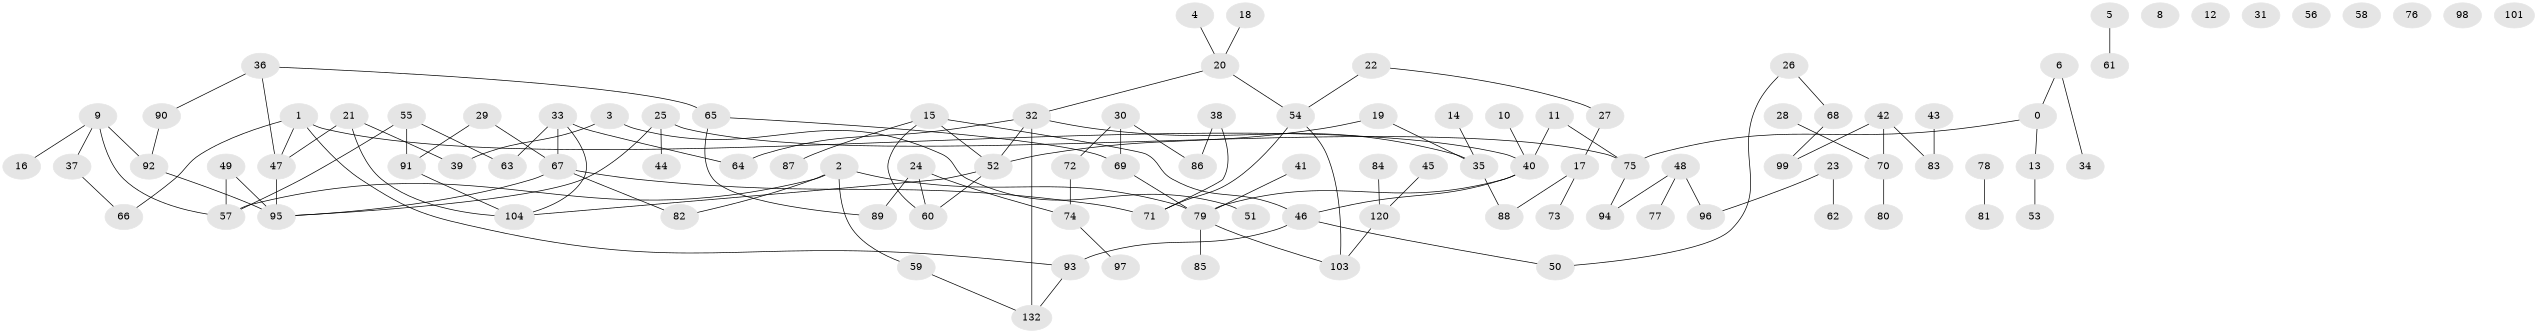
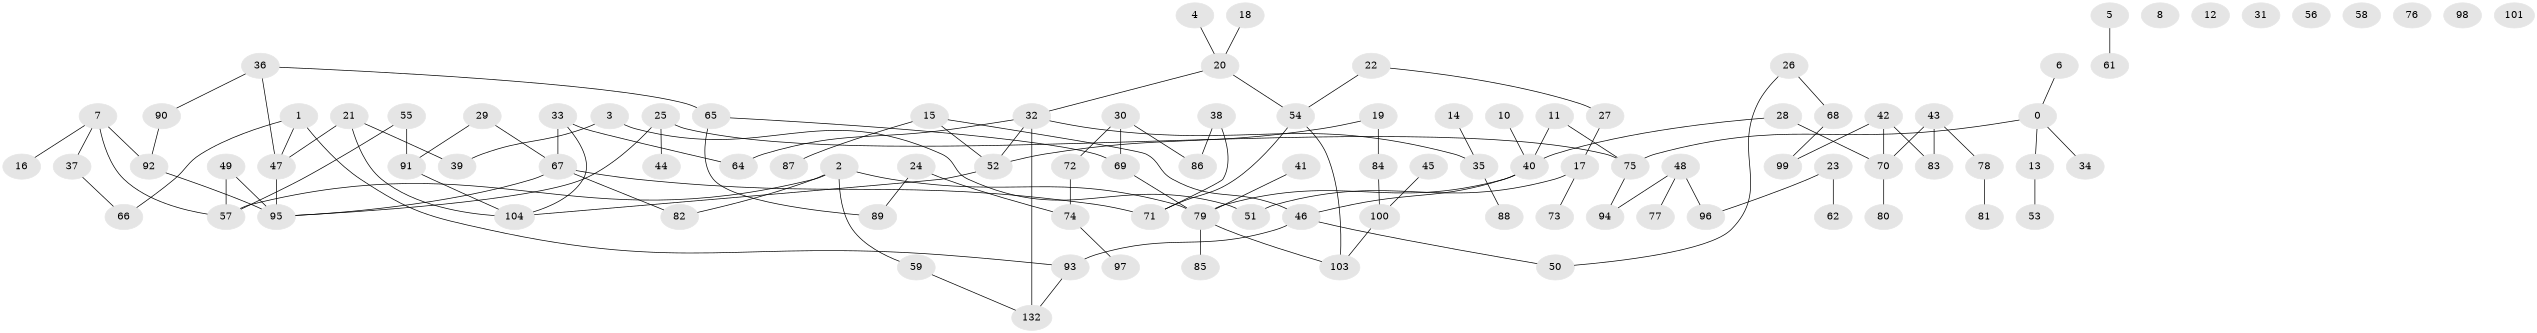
(98, 116) -> (98, 116)
(2072, 116) -> (2062, 141)
none -> (1912, 138)
(944, 140) -> (1653, 132)
(1429, 141) -> (1378, 143)
none -> (1959, 141)
(507, 167) -> none
(1542, 192) -> (1476, 192)
(928, 217) -> none
(1380, 217) -> (1380, 217)
